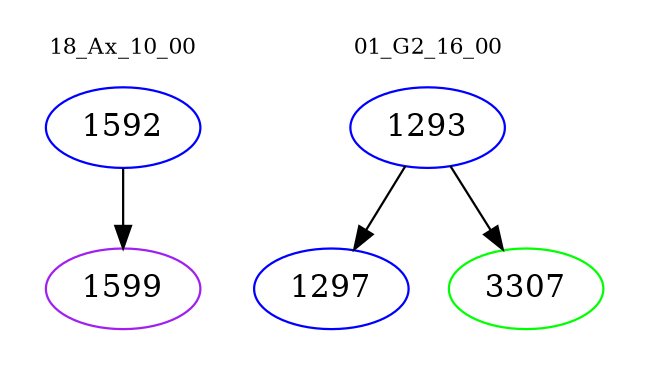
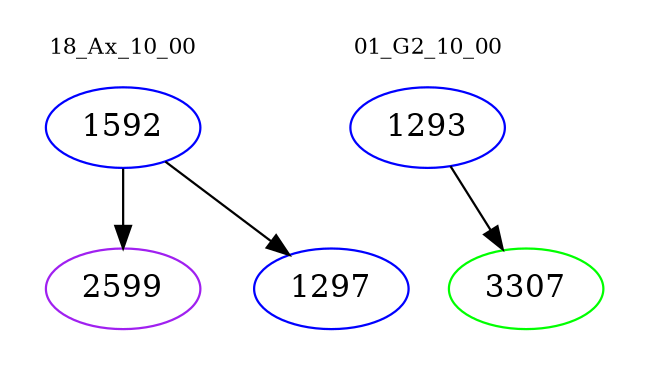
(429, 48) -> (429, 48)
(386, 198) -> (205, 192)
(123, 289) -> (123, 289)
